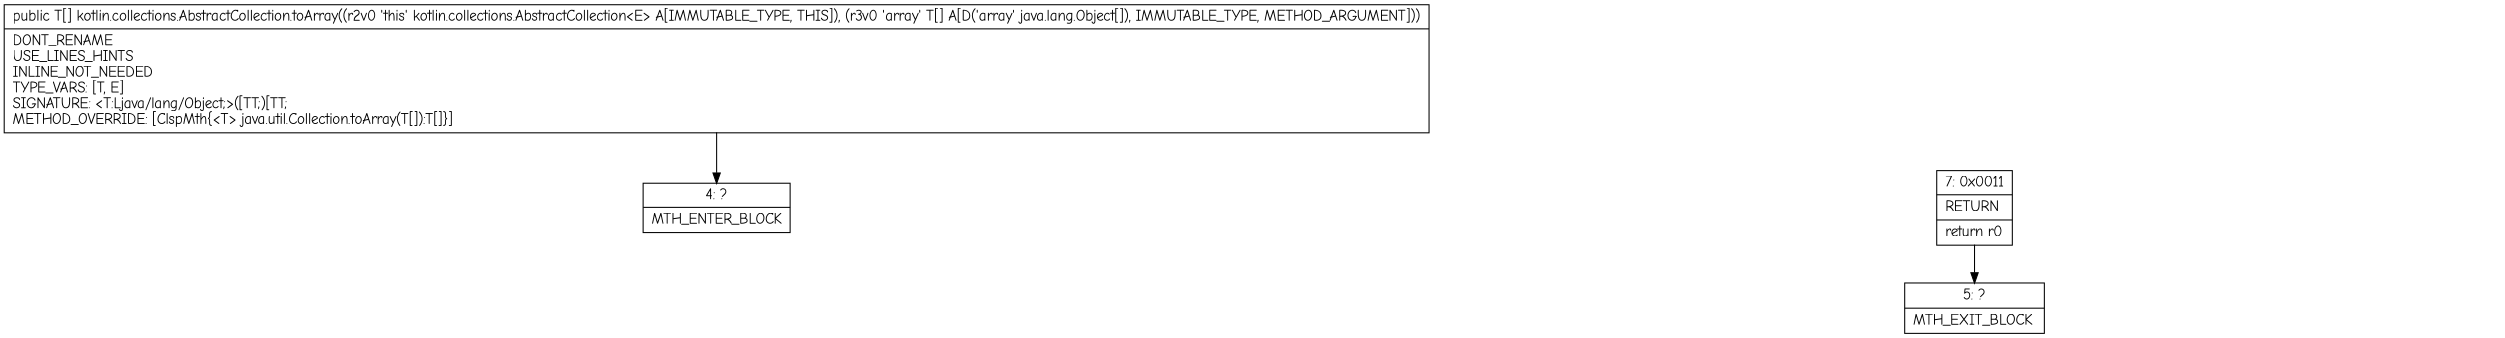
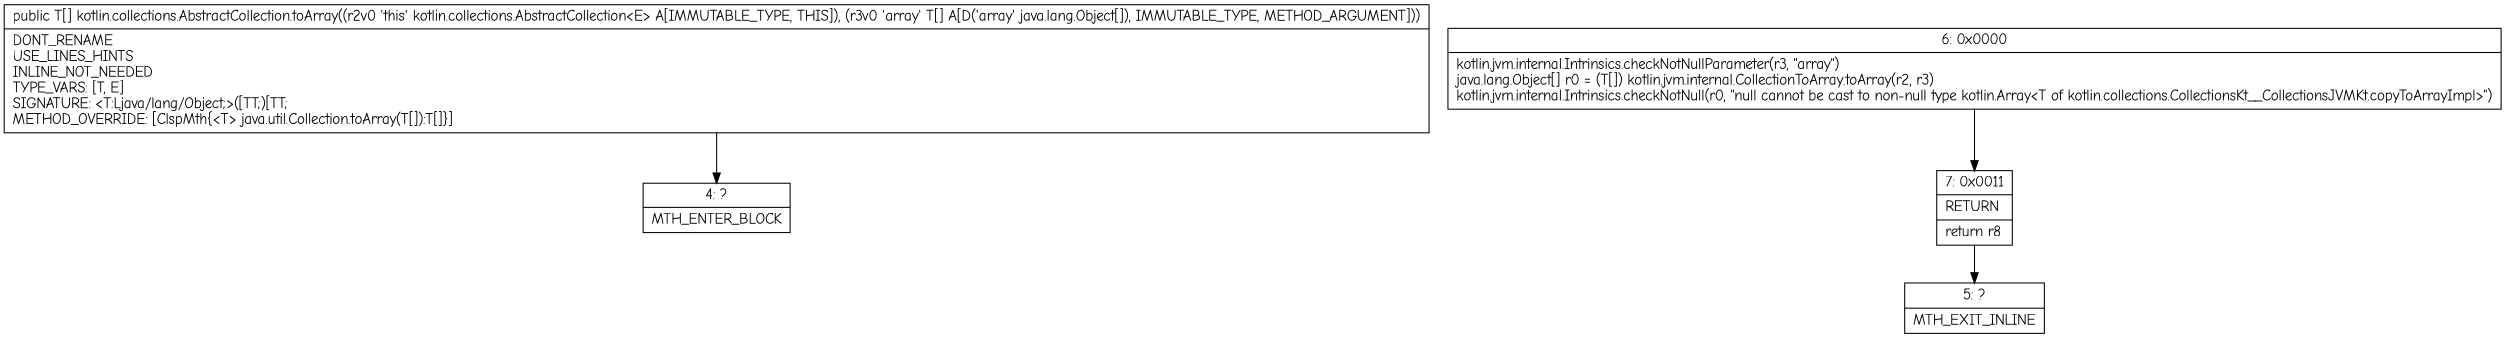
none -> (1975, 69)
(1974, 232) -> (1973, 232)
(1973, 320) -> (1975, 320)
